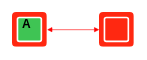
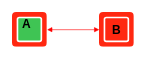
none -> (117, 29)
